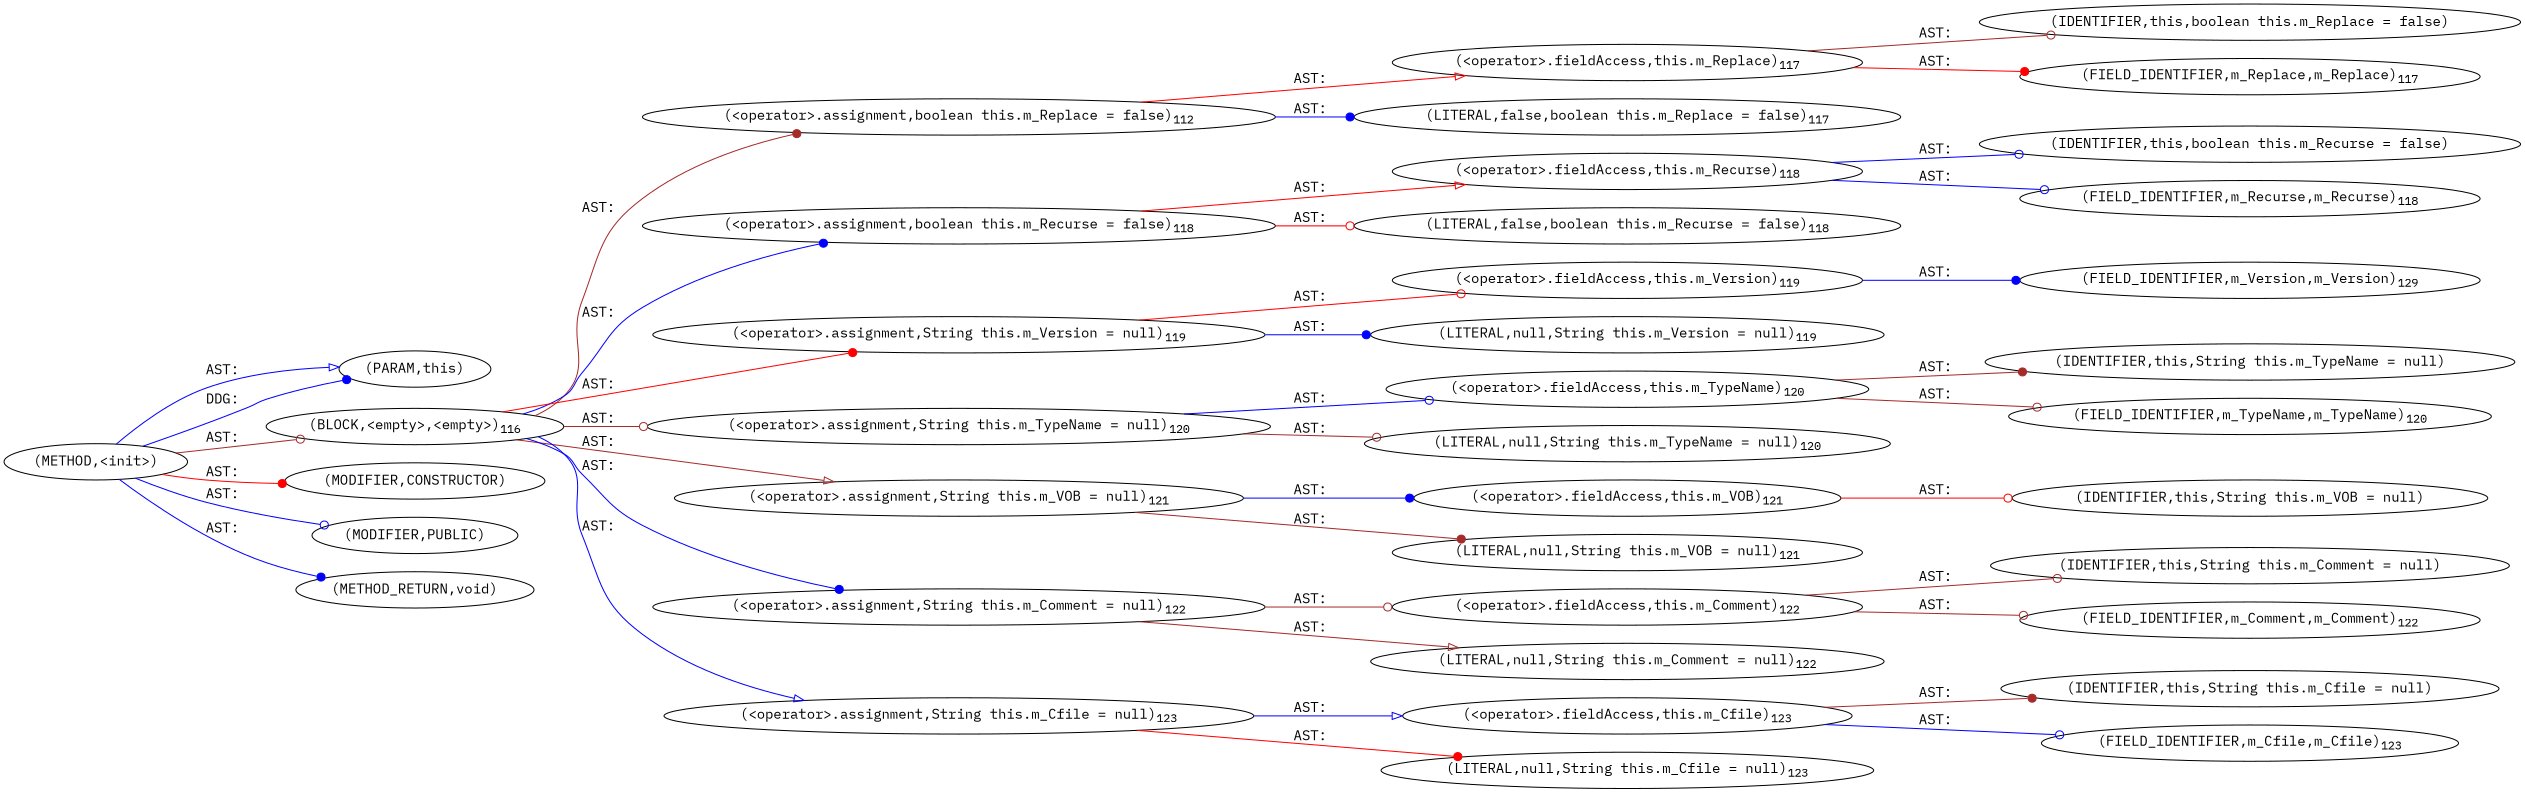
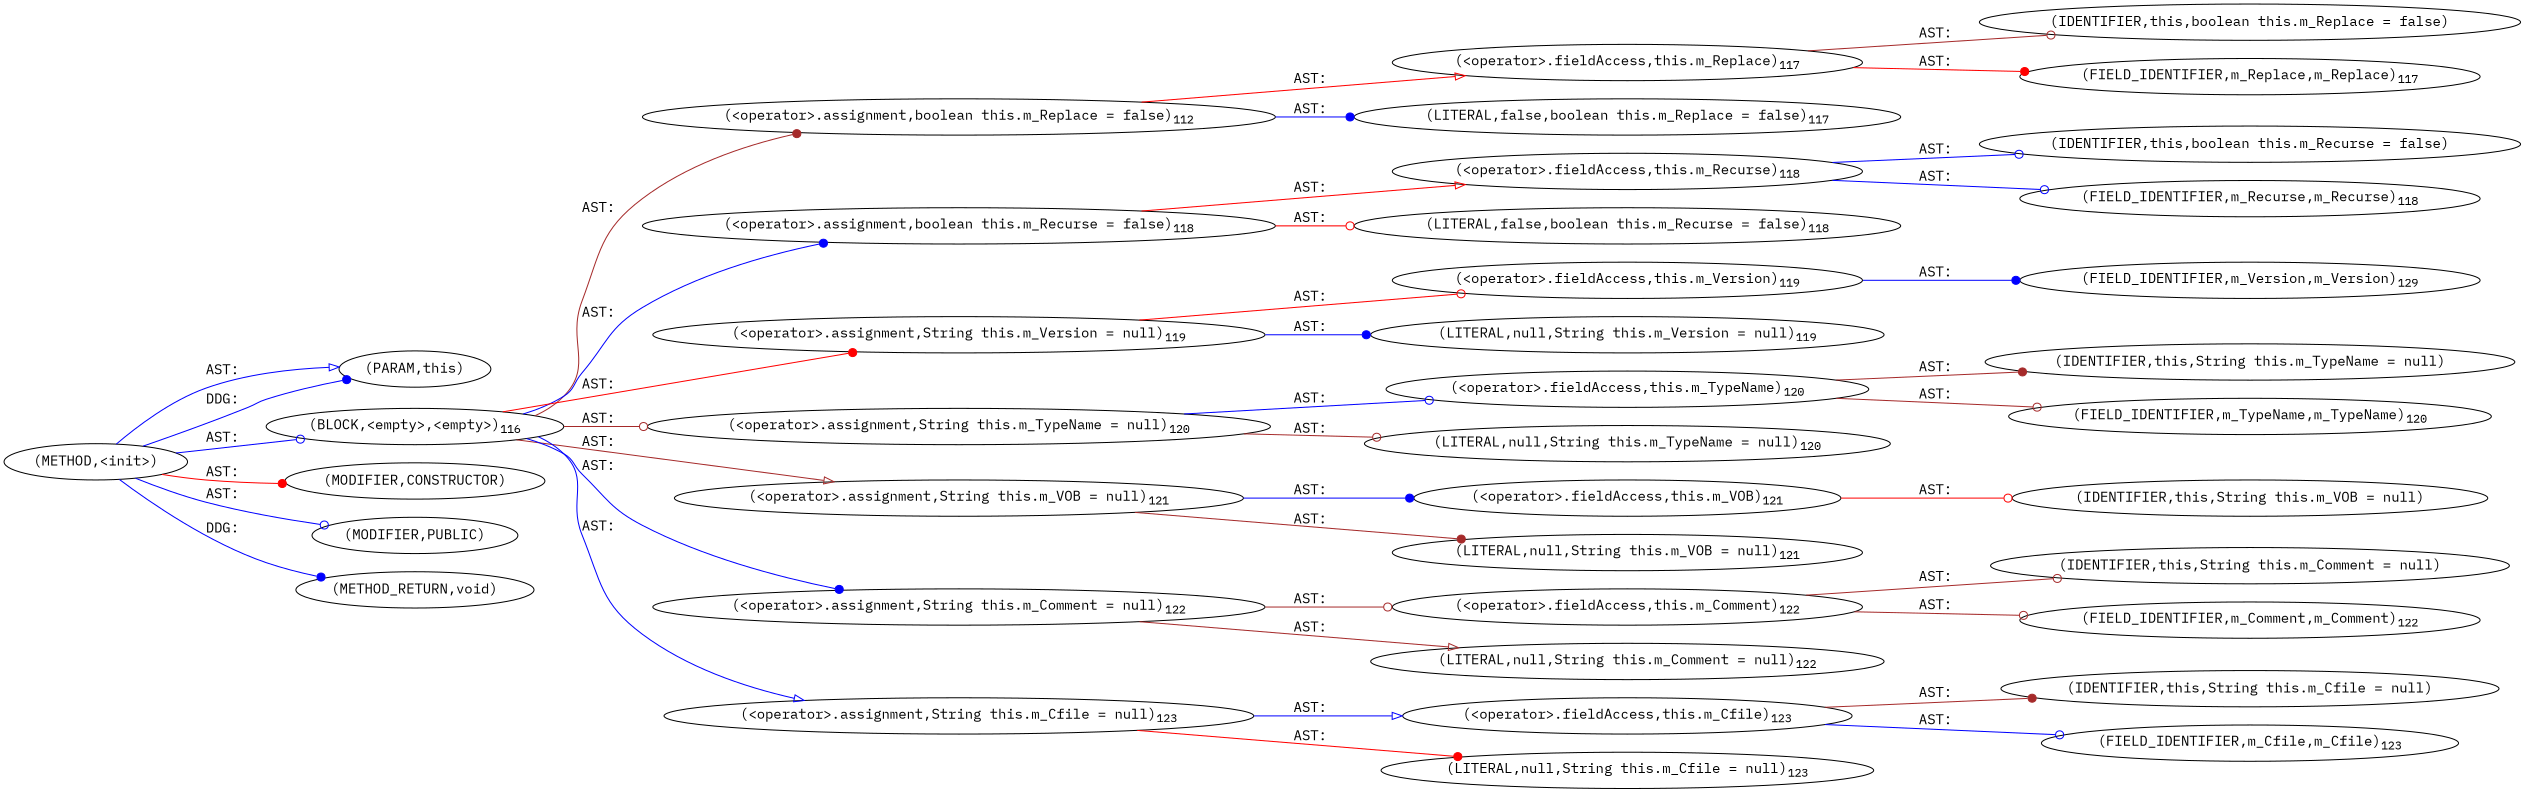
(236, 446) -> (236, 446)
(227, 529) -> (227, 529)
